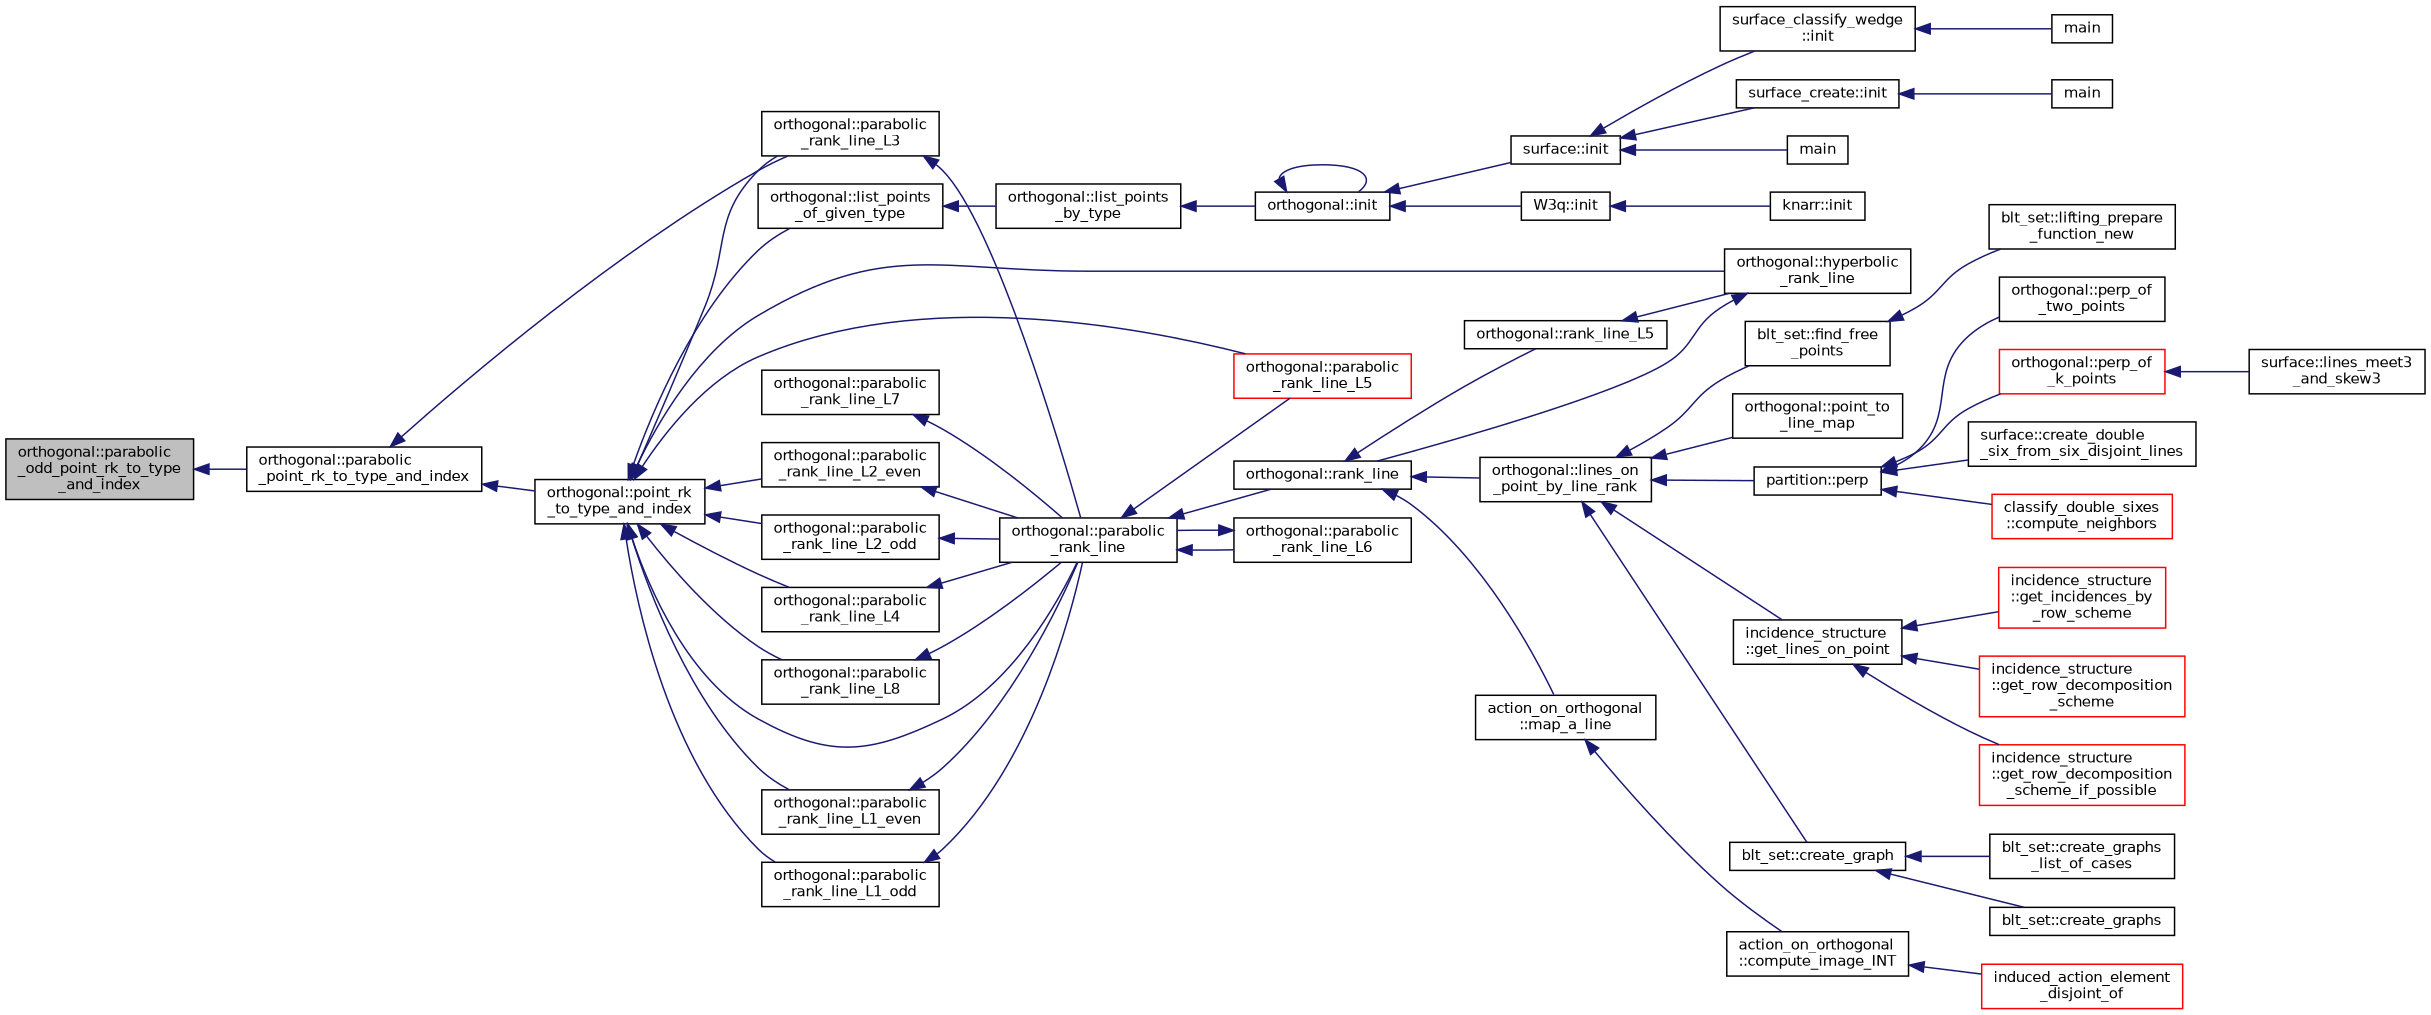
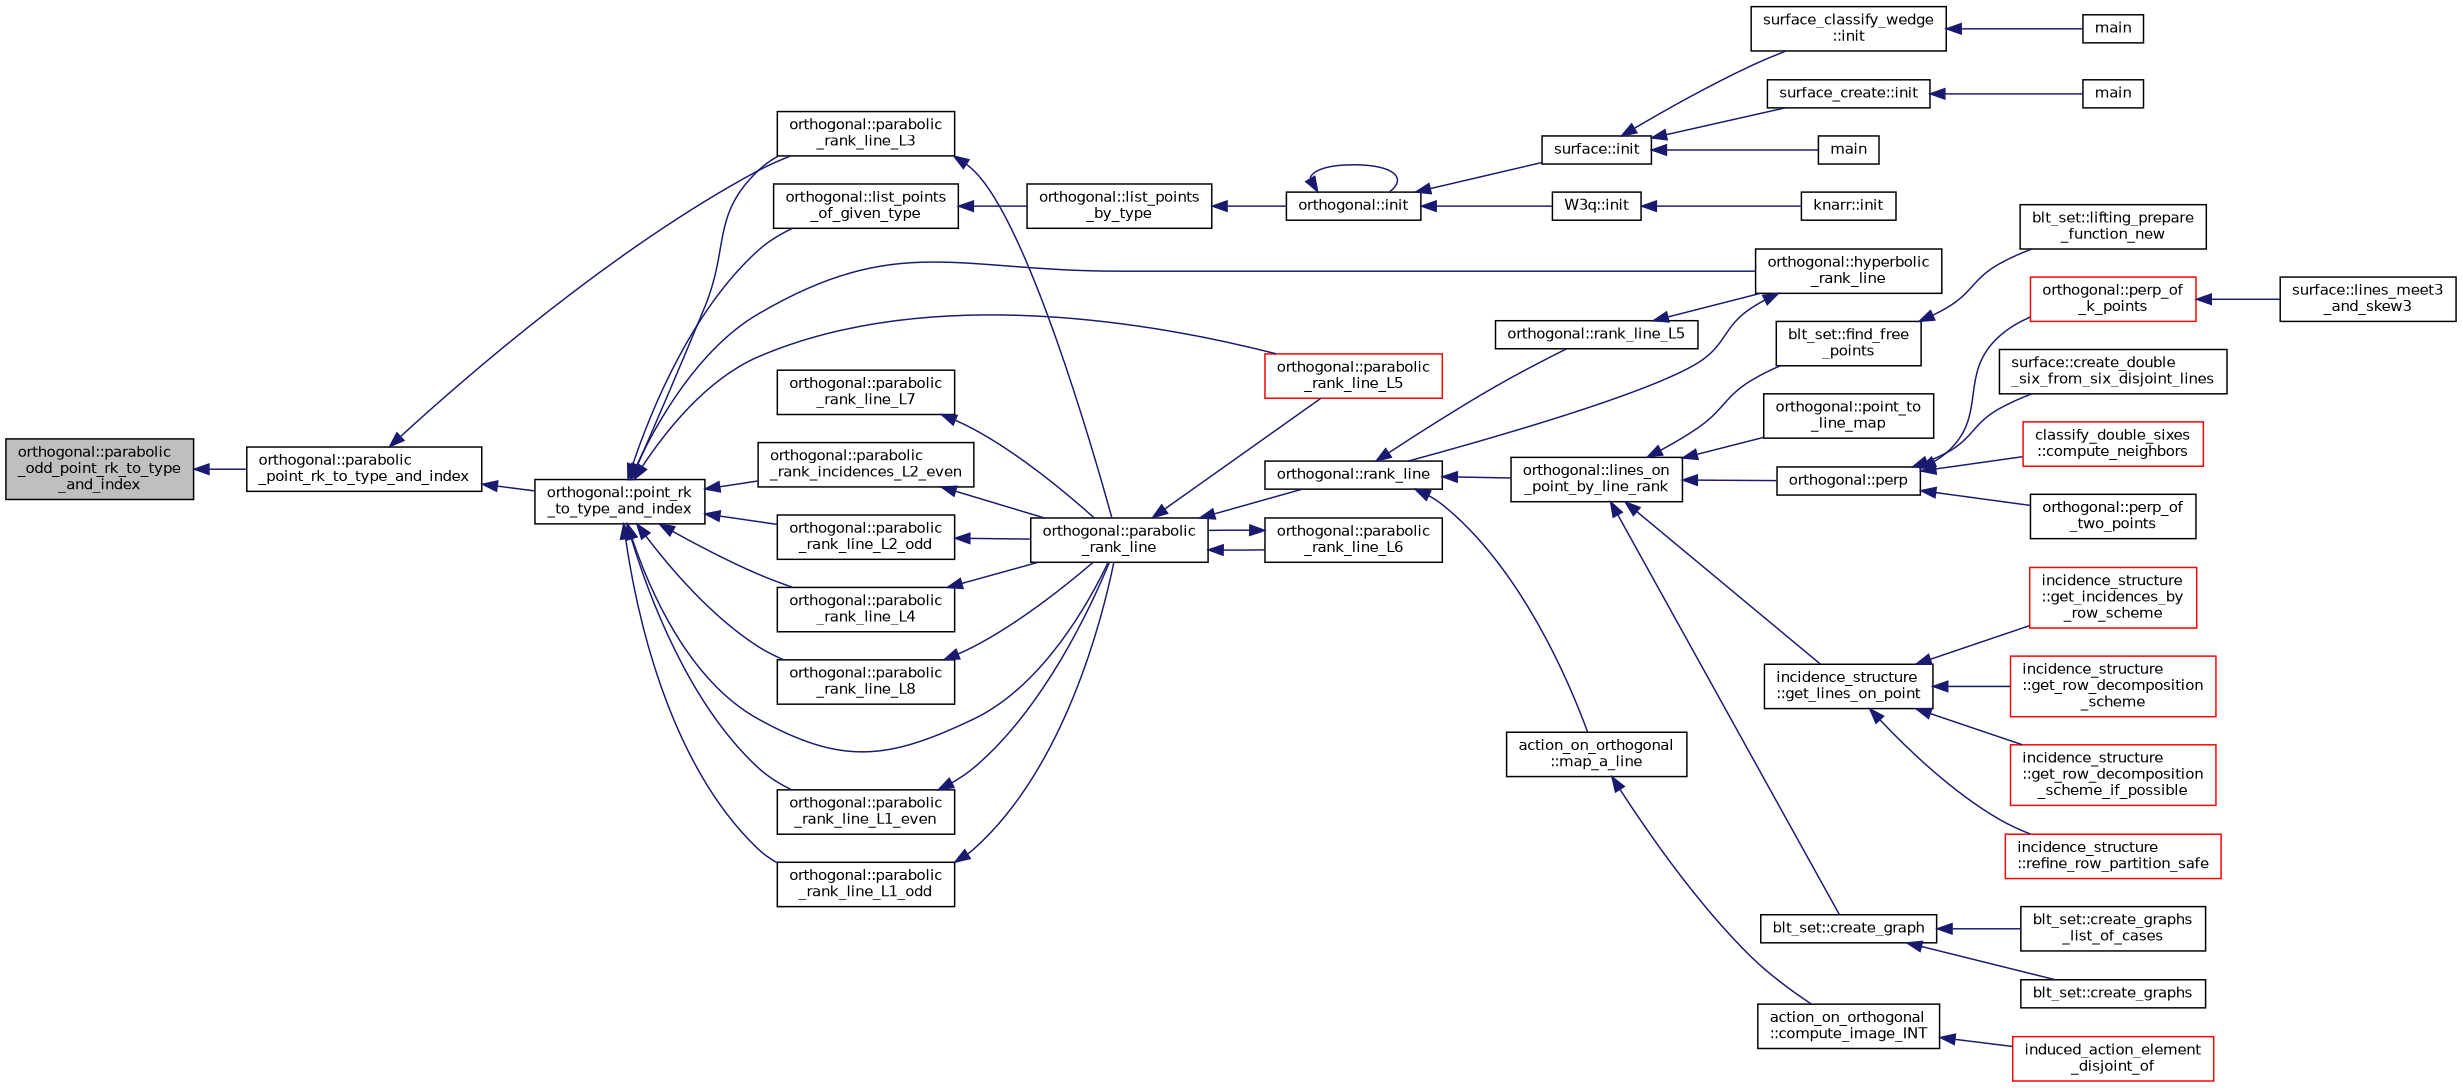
(850, 465) -> (866, 465)
(1818, 481) -> (1849, 481)
none -> (2113, 856)
